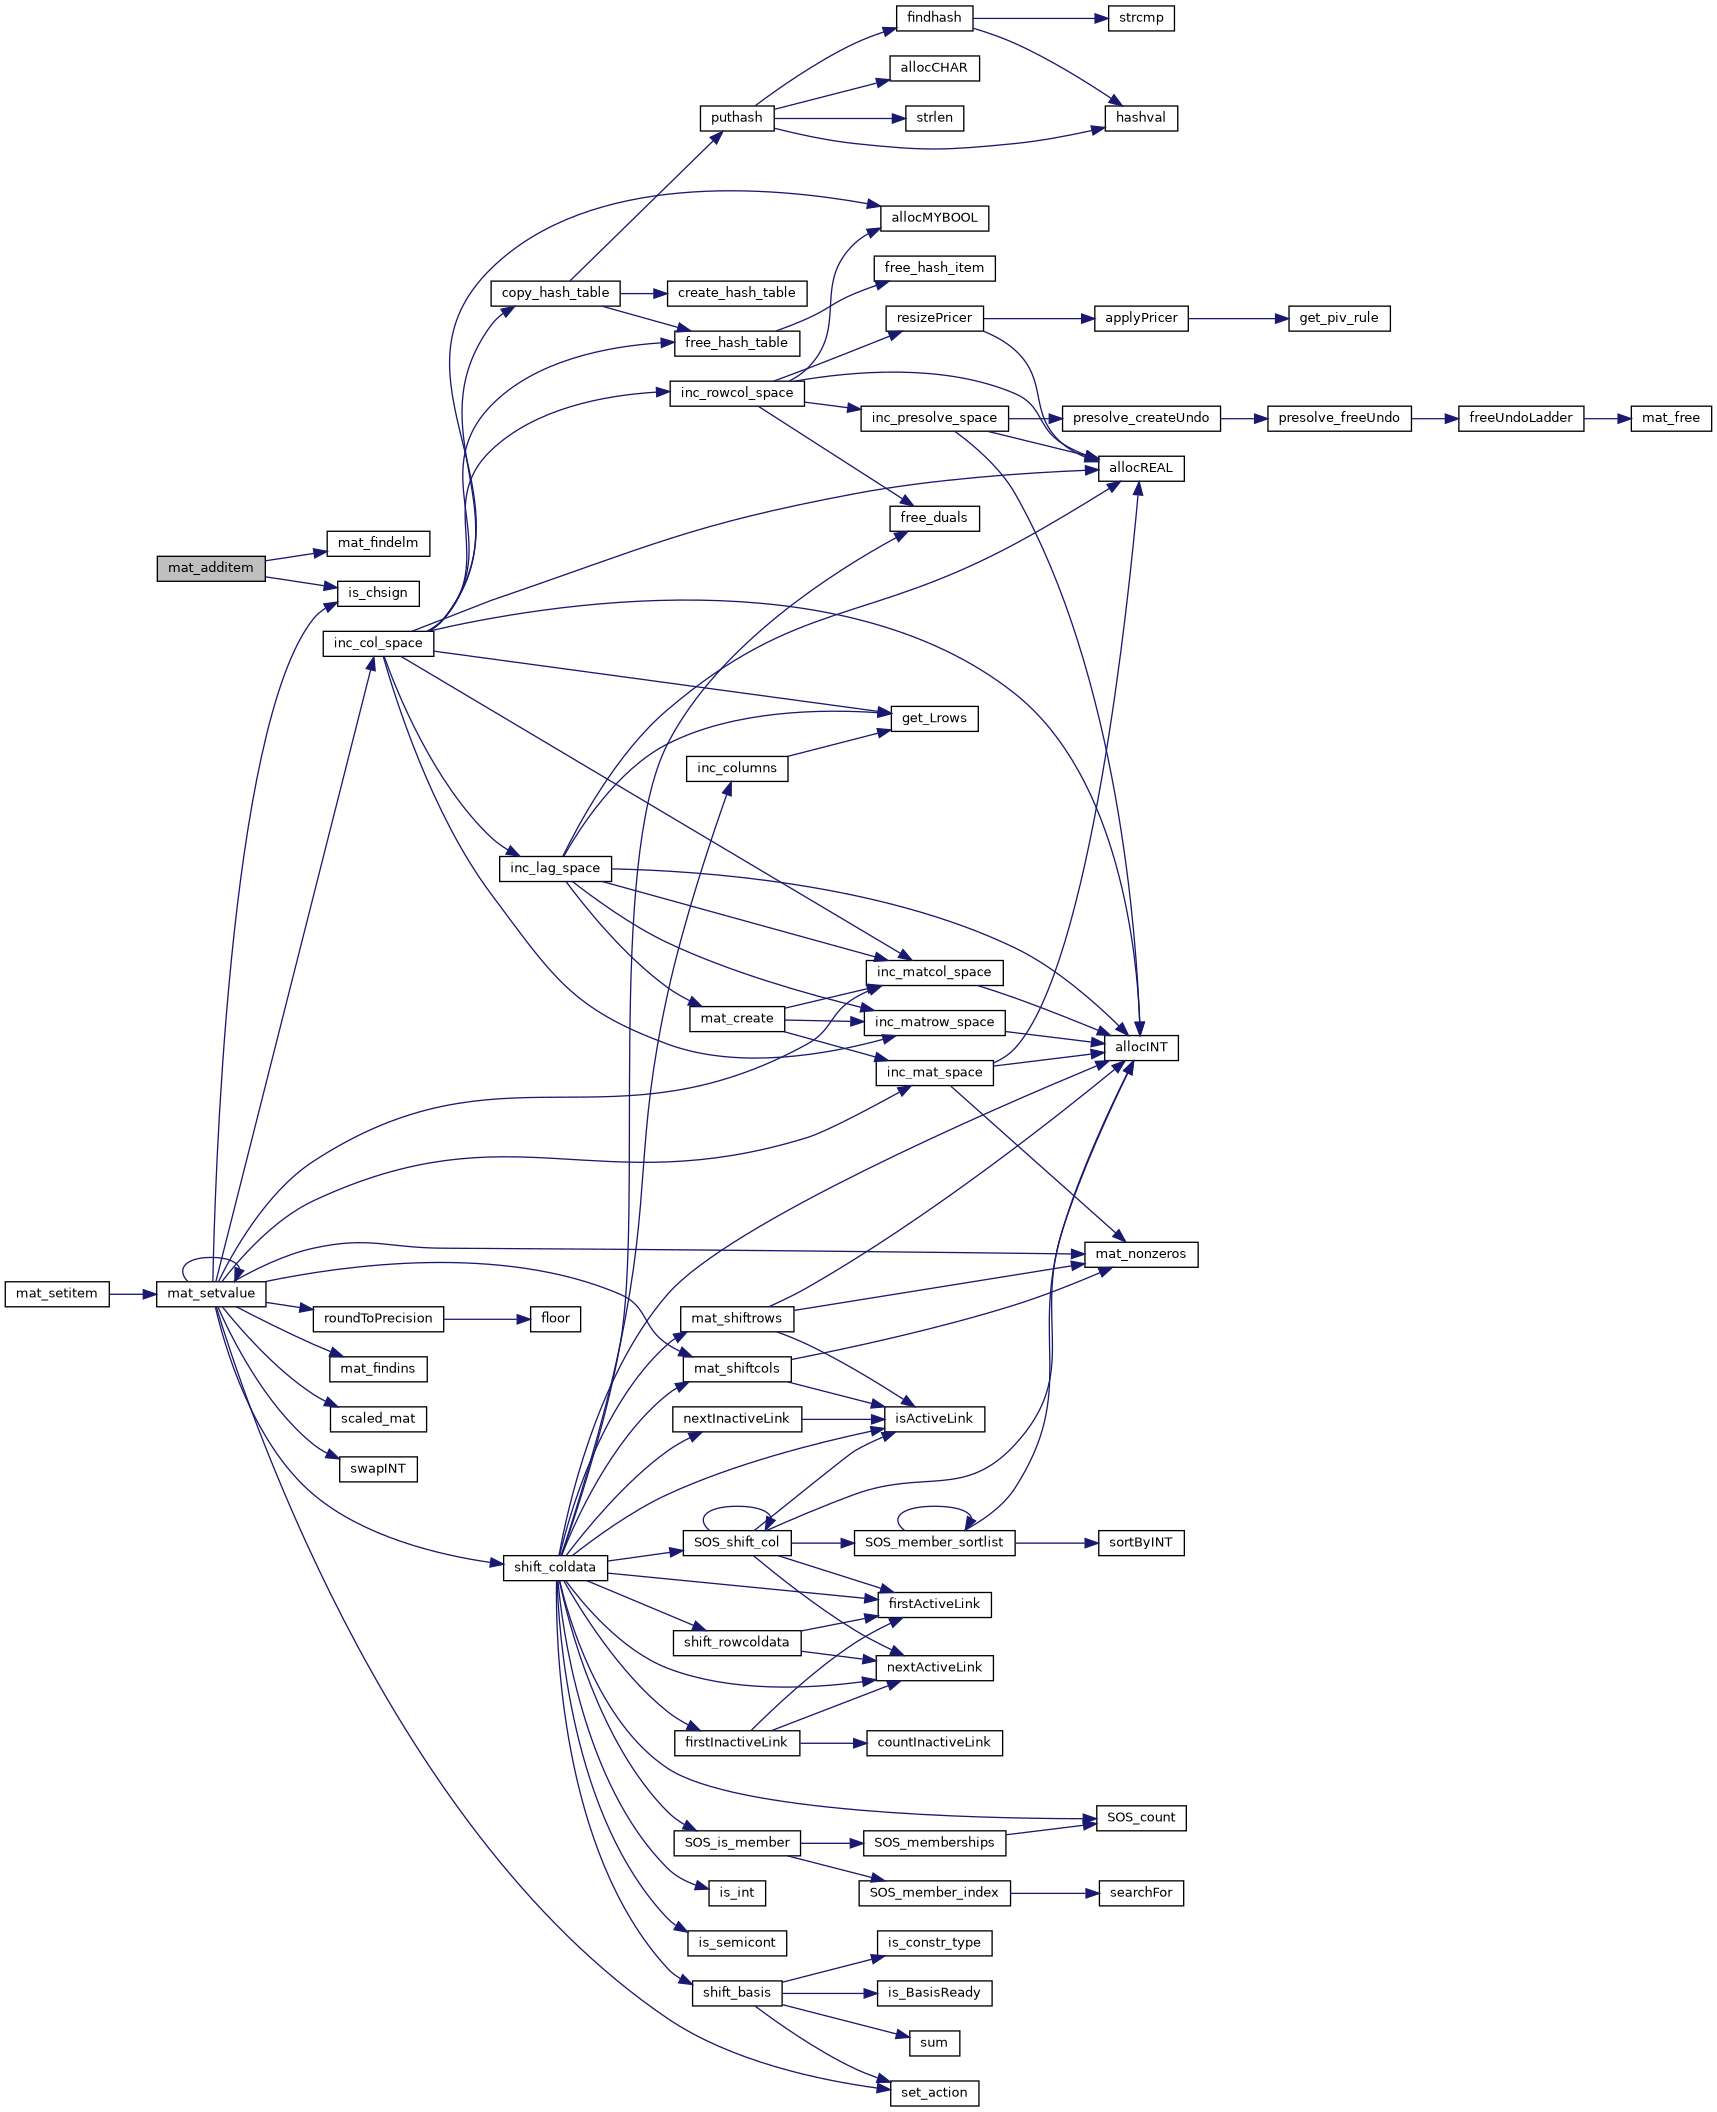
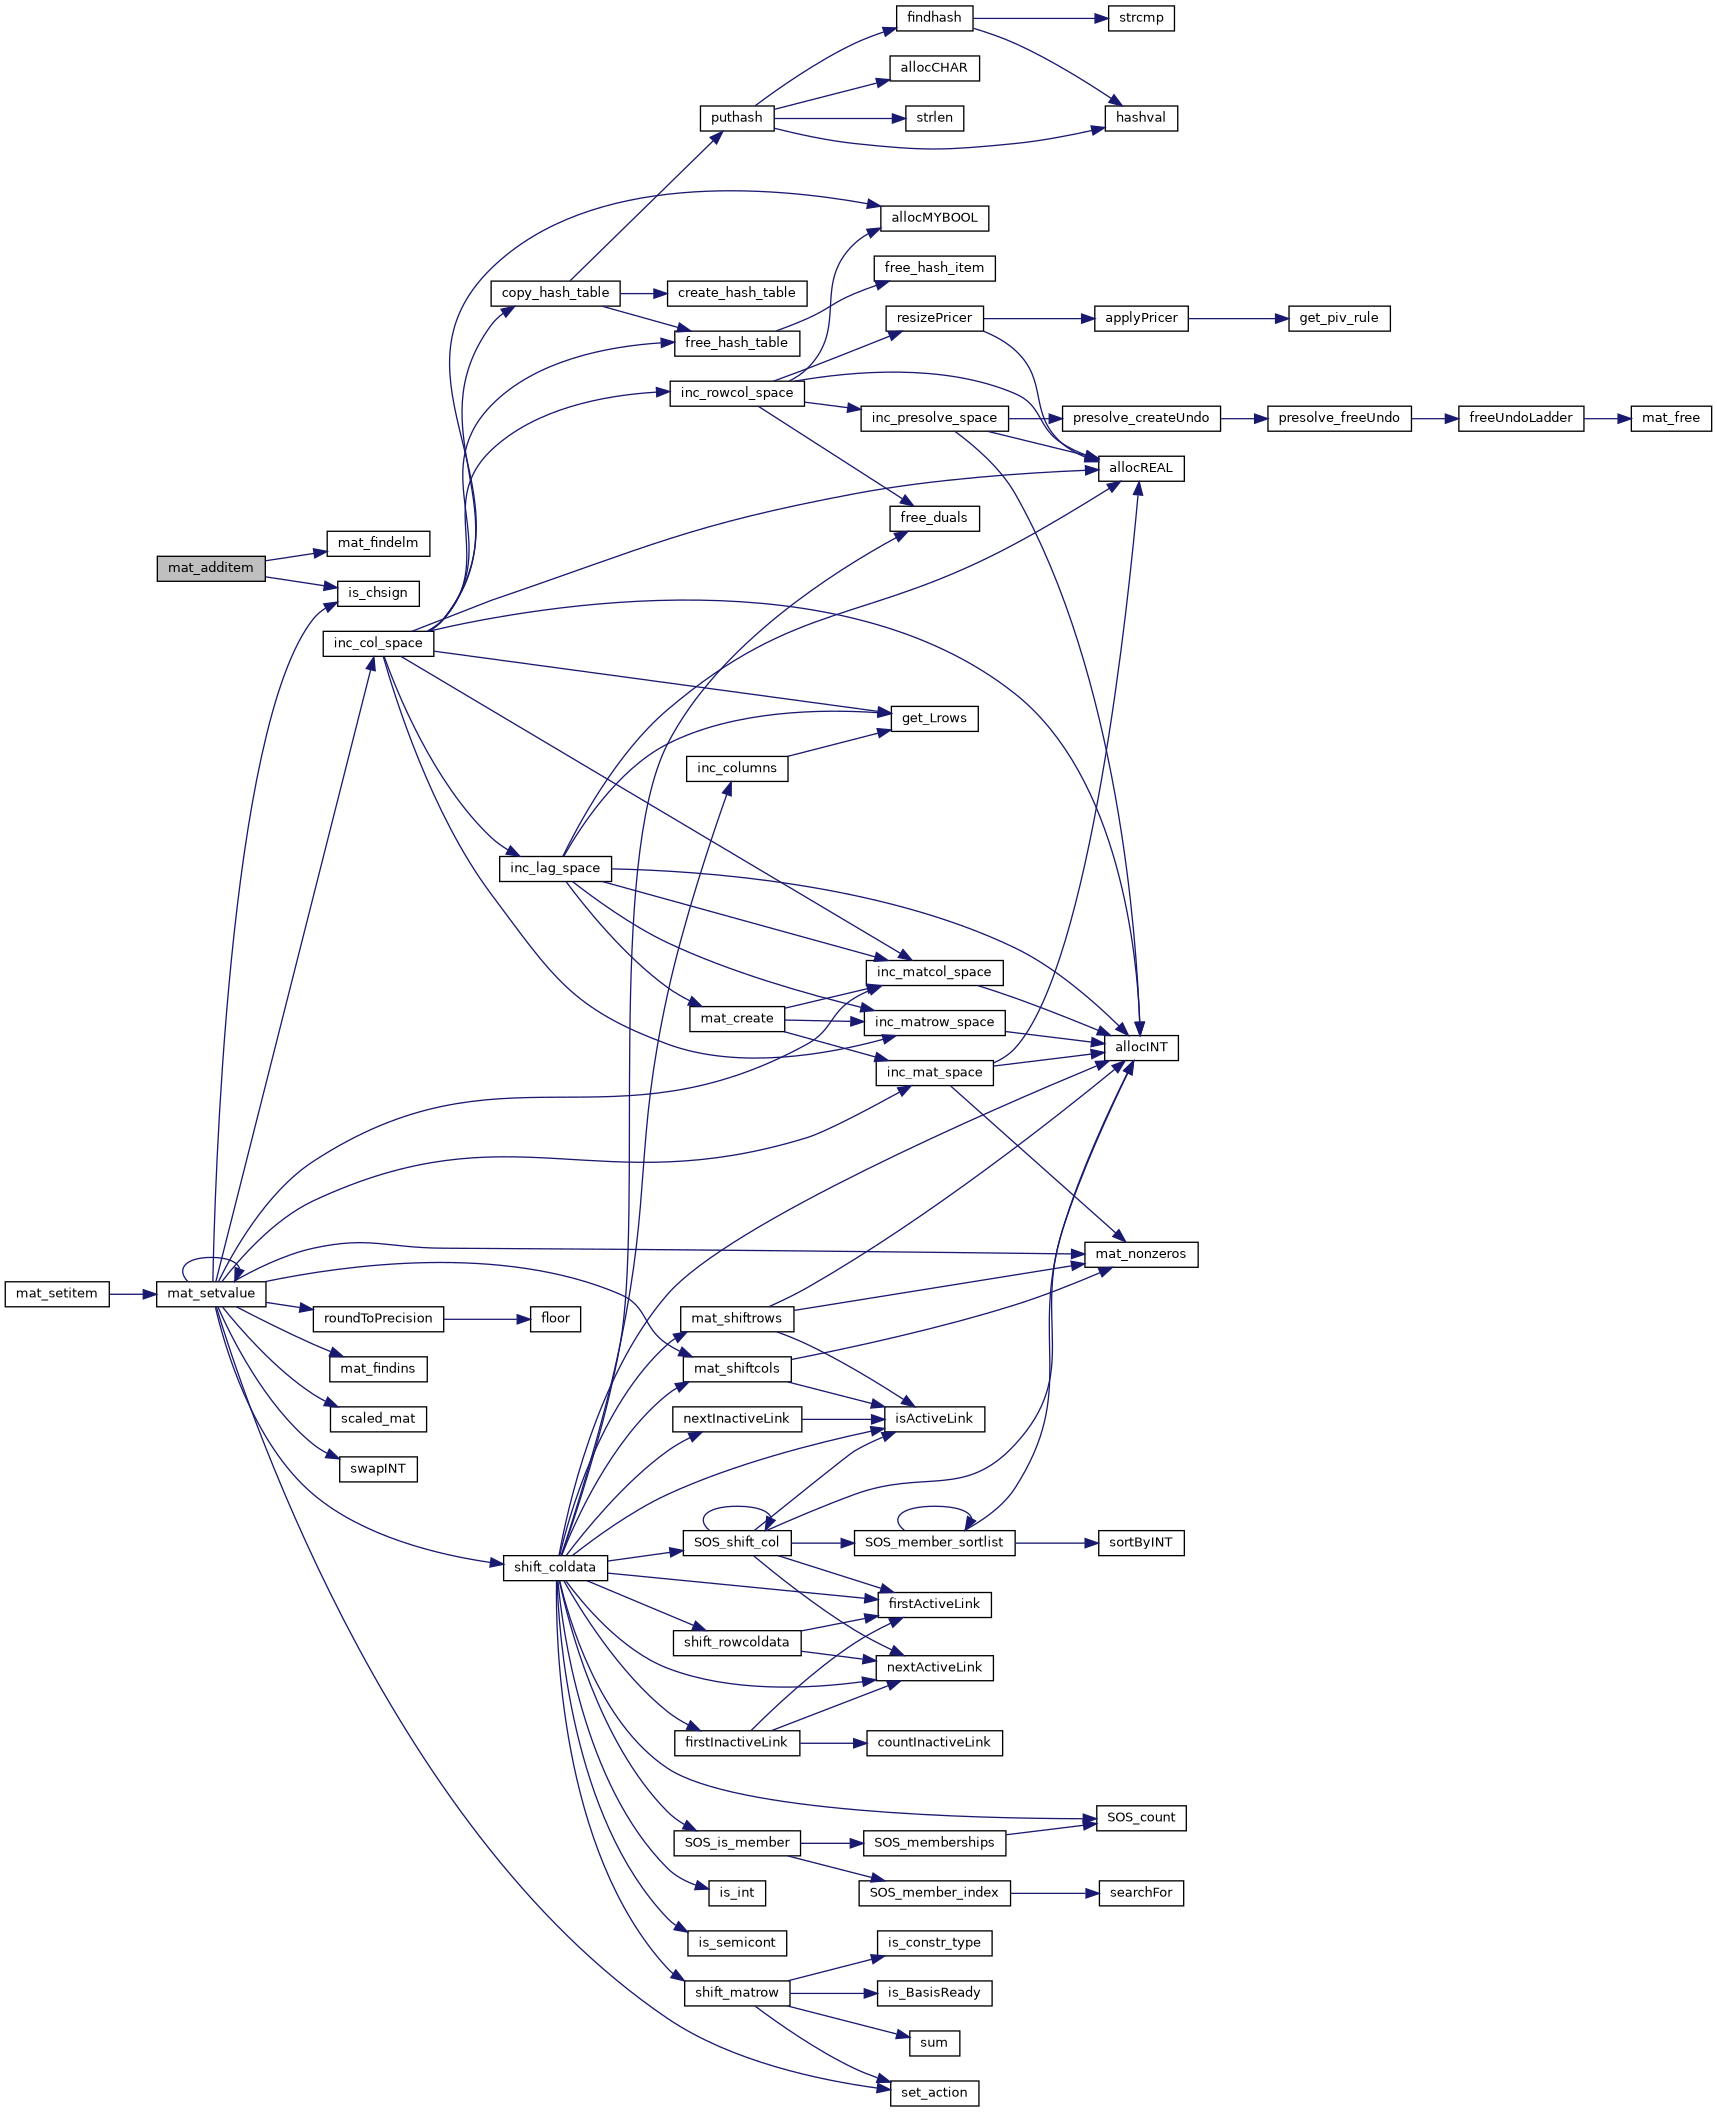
(737, 1993) -> (737, 1993)
